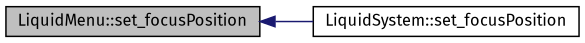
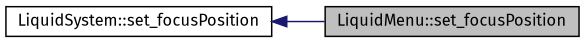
(294, 22) -> (306, 22)
